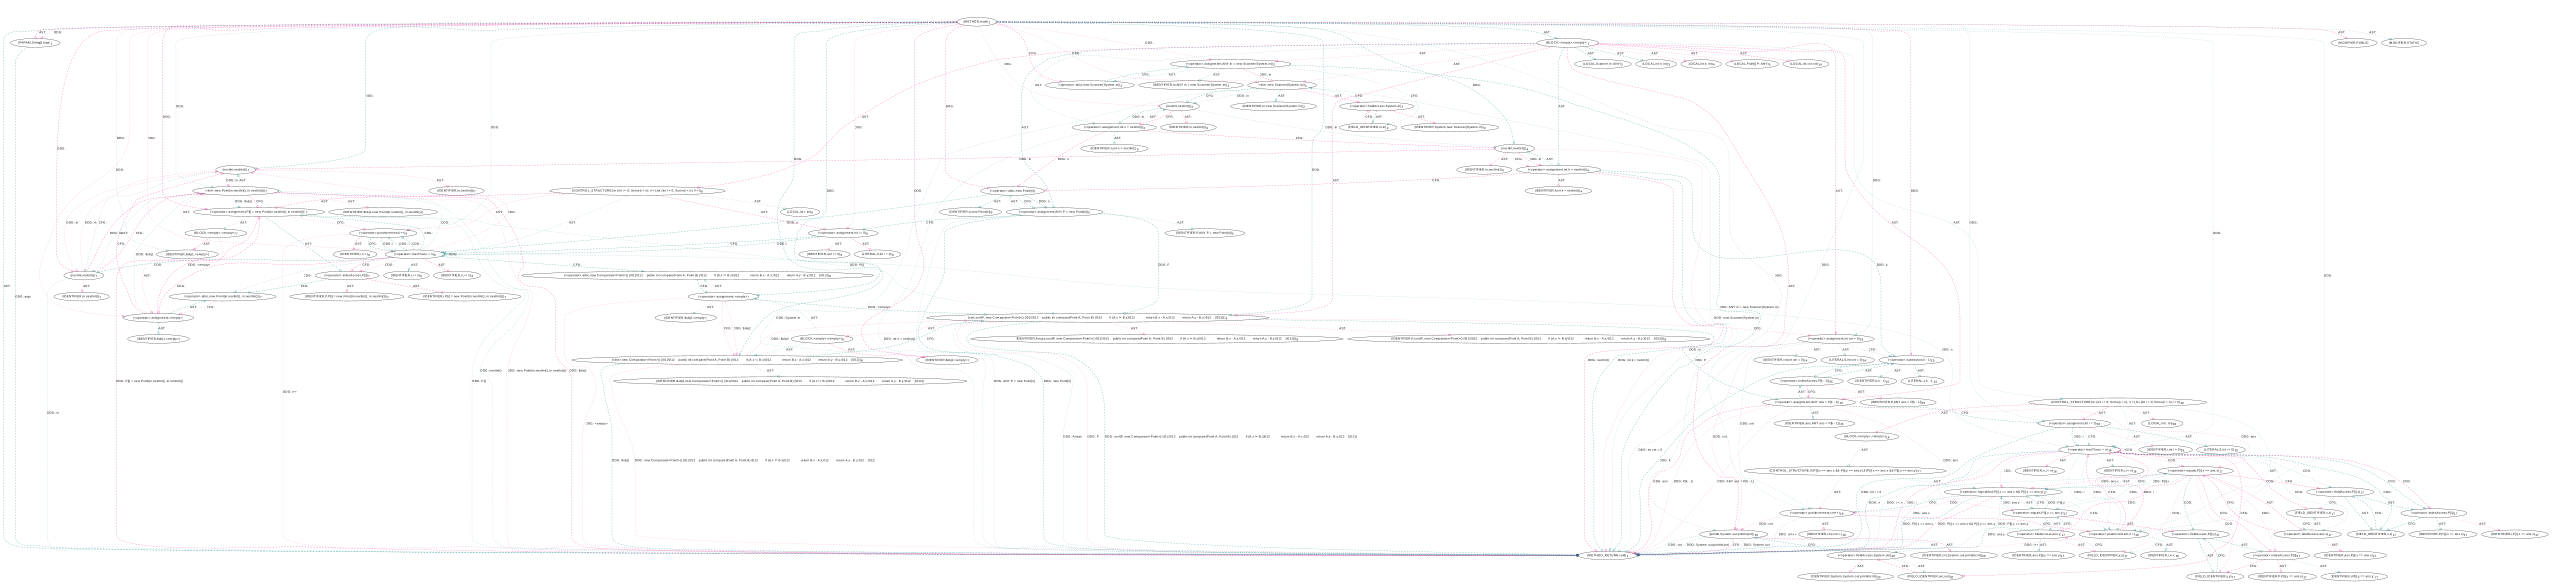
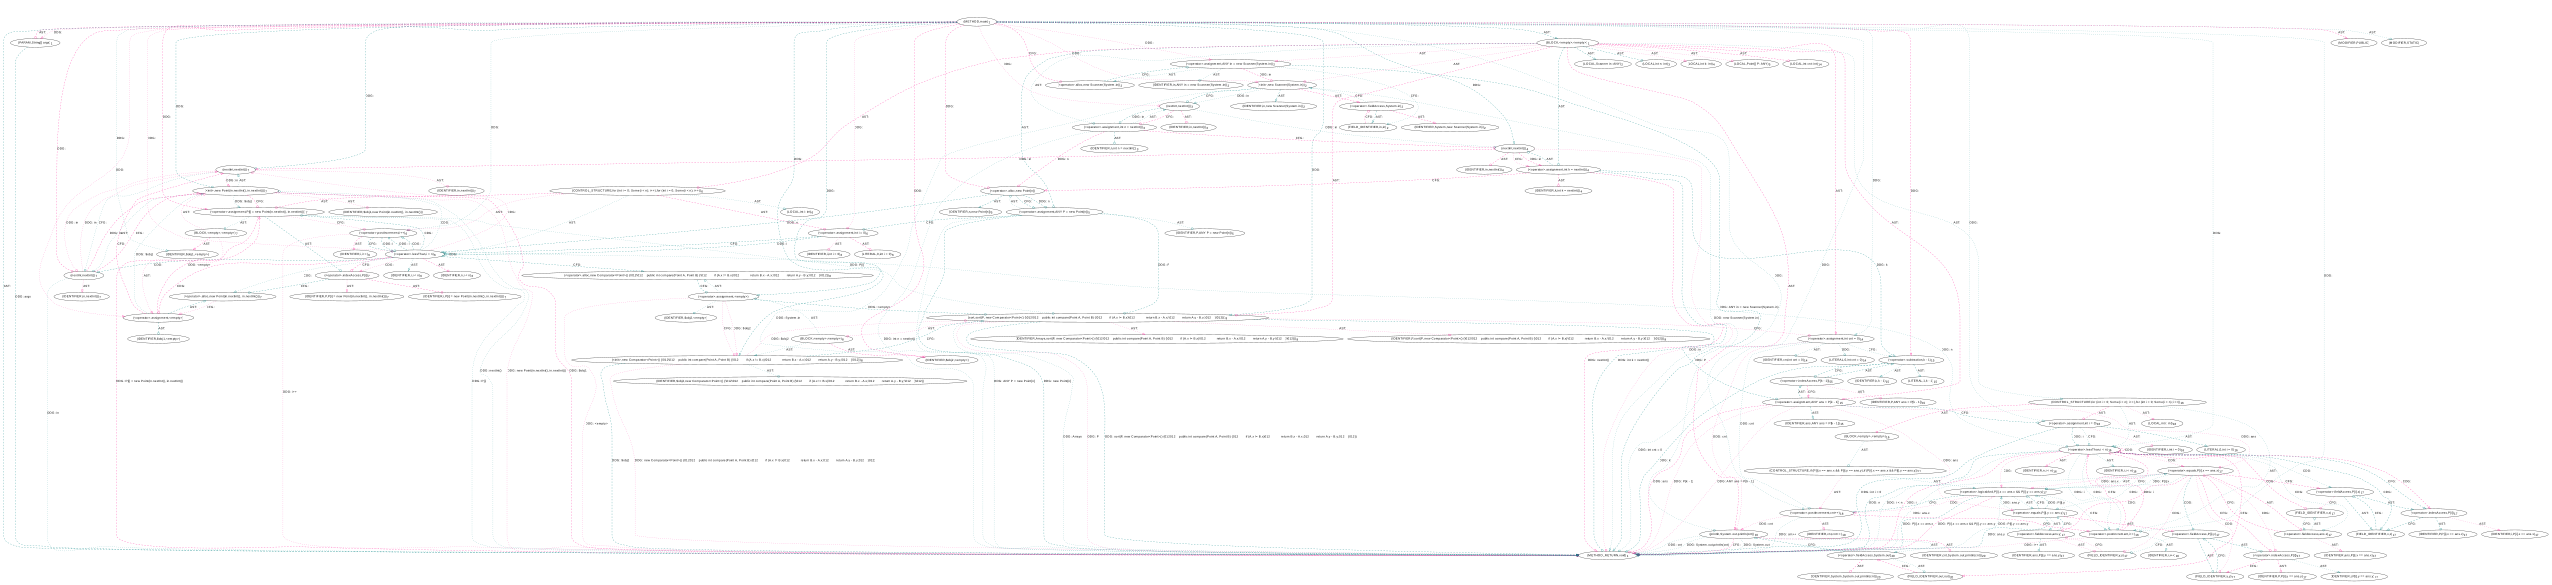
(339, 29) -> (339, 29)
(1847, 349) -> (1847, 349)
